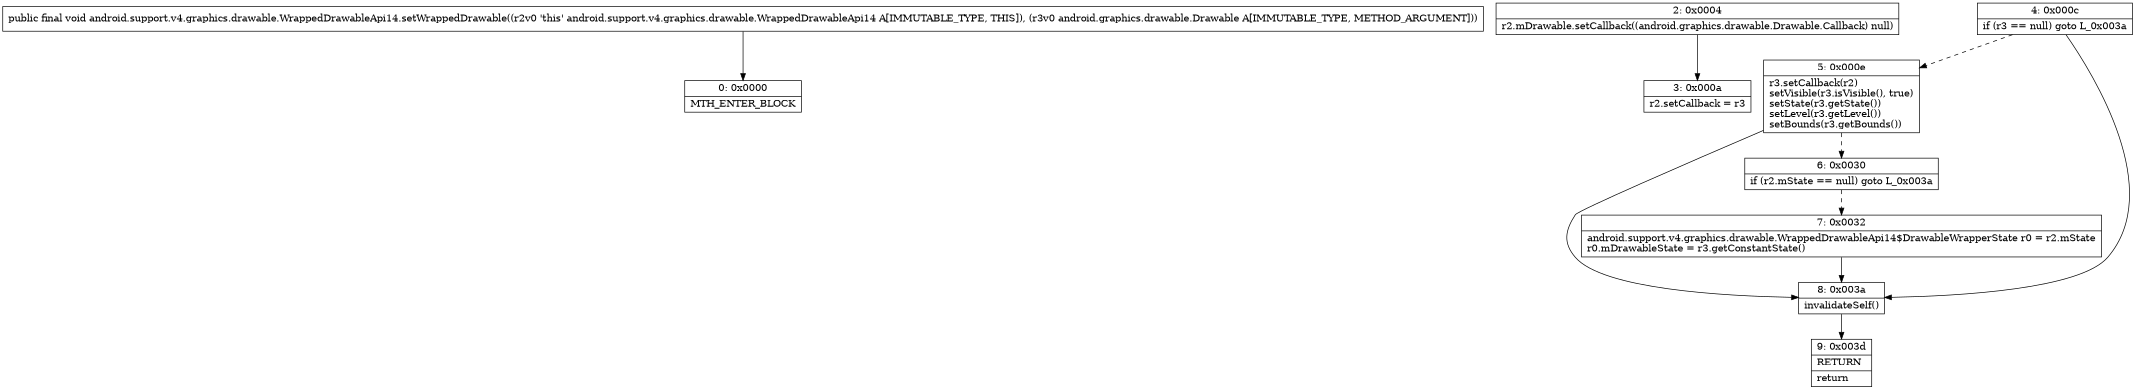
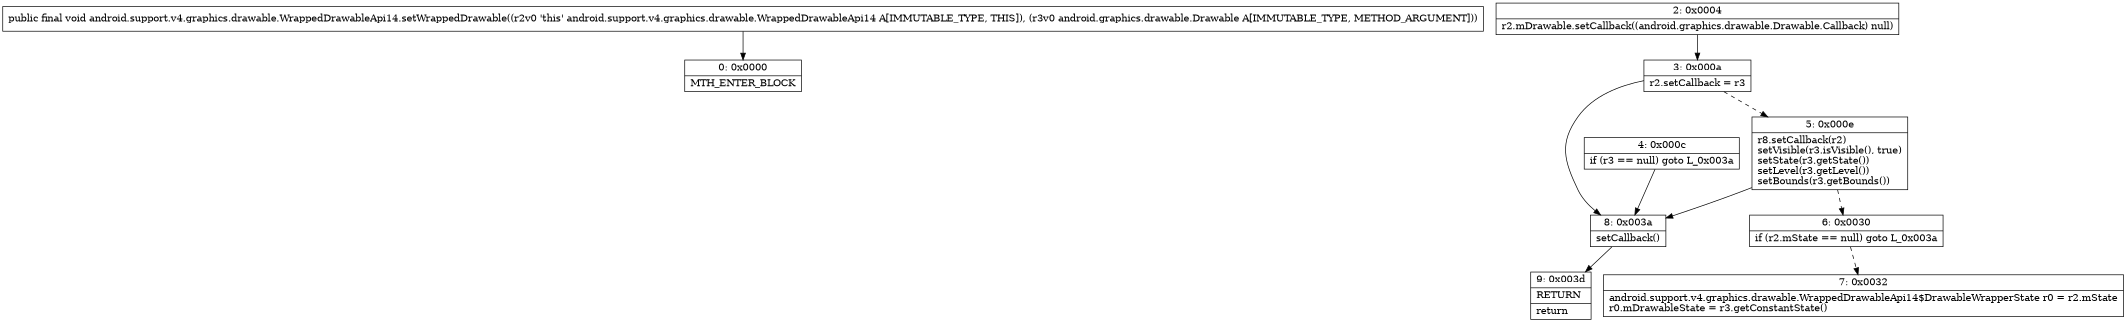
(1969, 50) -> (1743, 103)
(1814, 83) -> (1802, 140)
(1842, 266) -> (1571, 129)
(1842, 306) -> (1628, 238)
